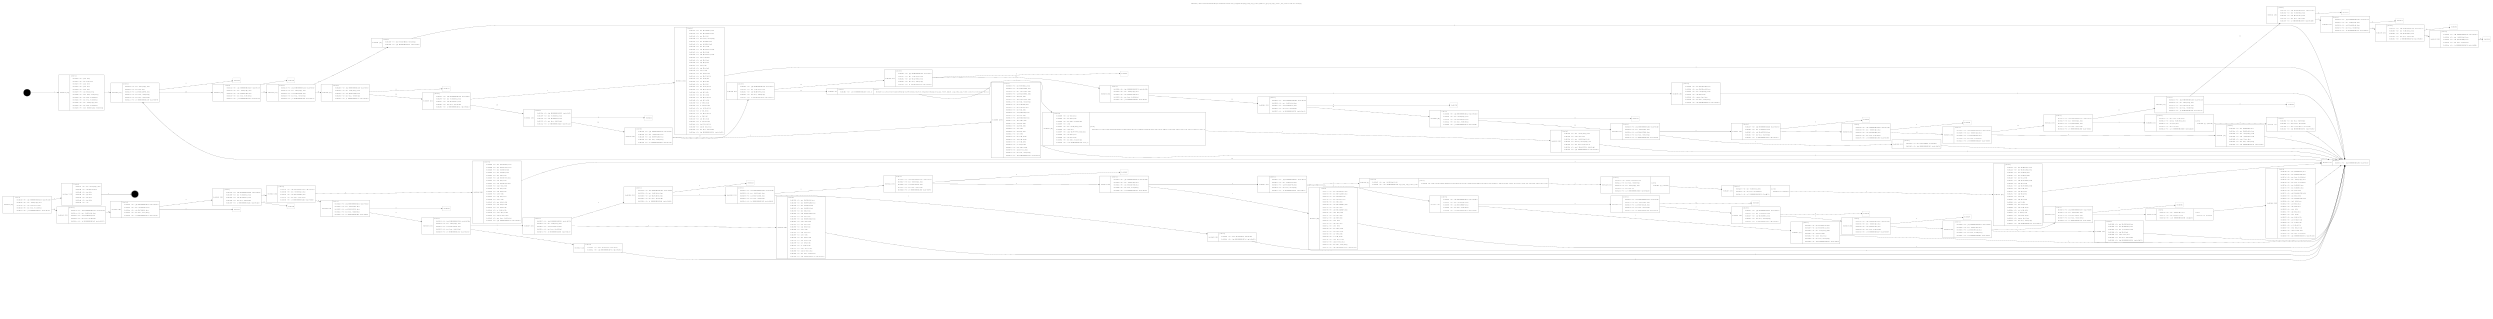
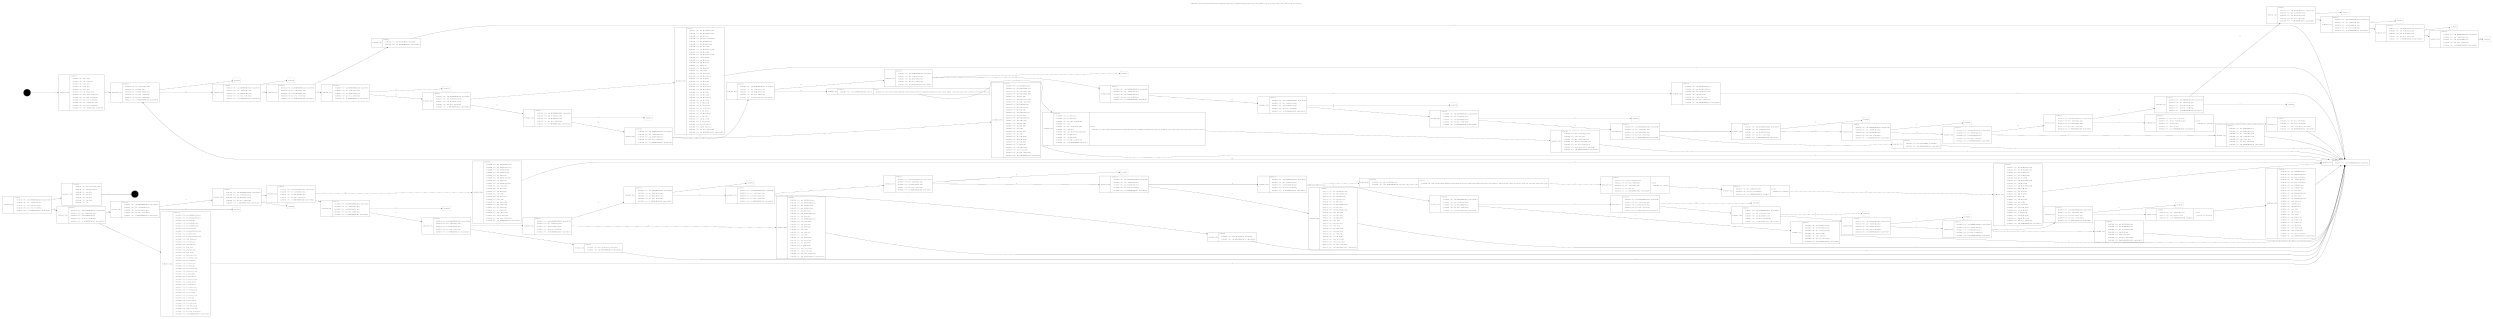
none -> (186, 264)
